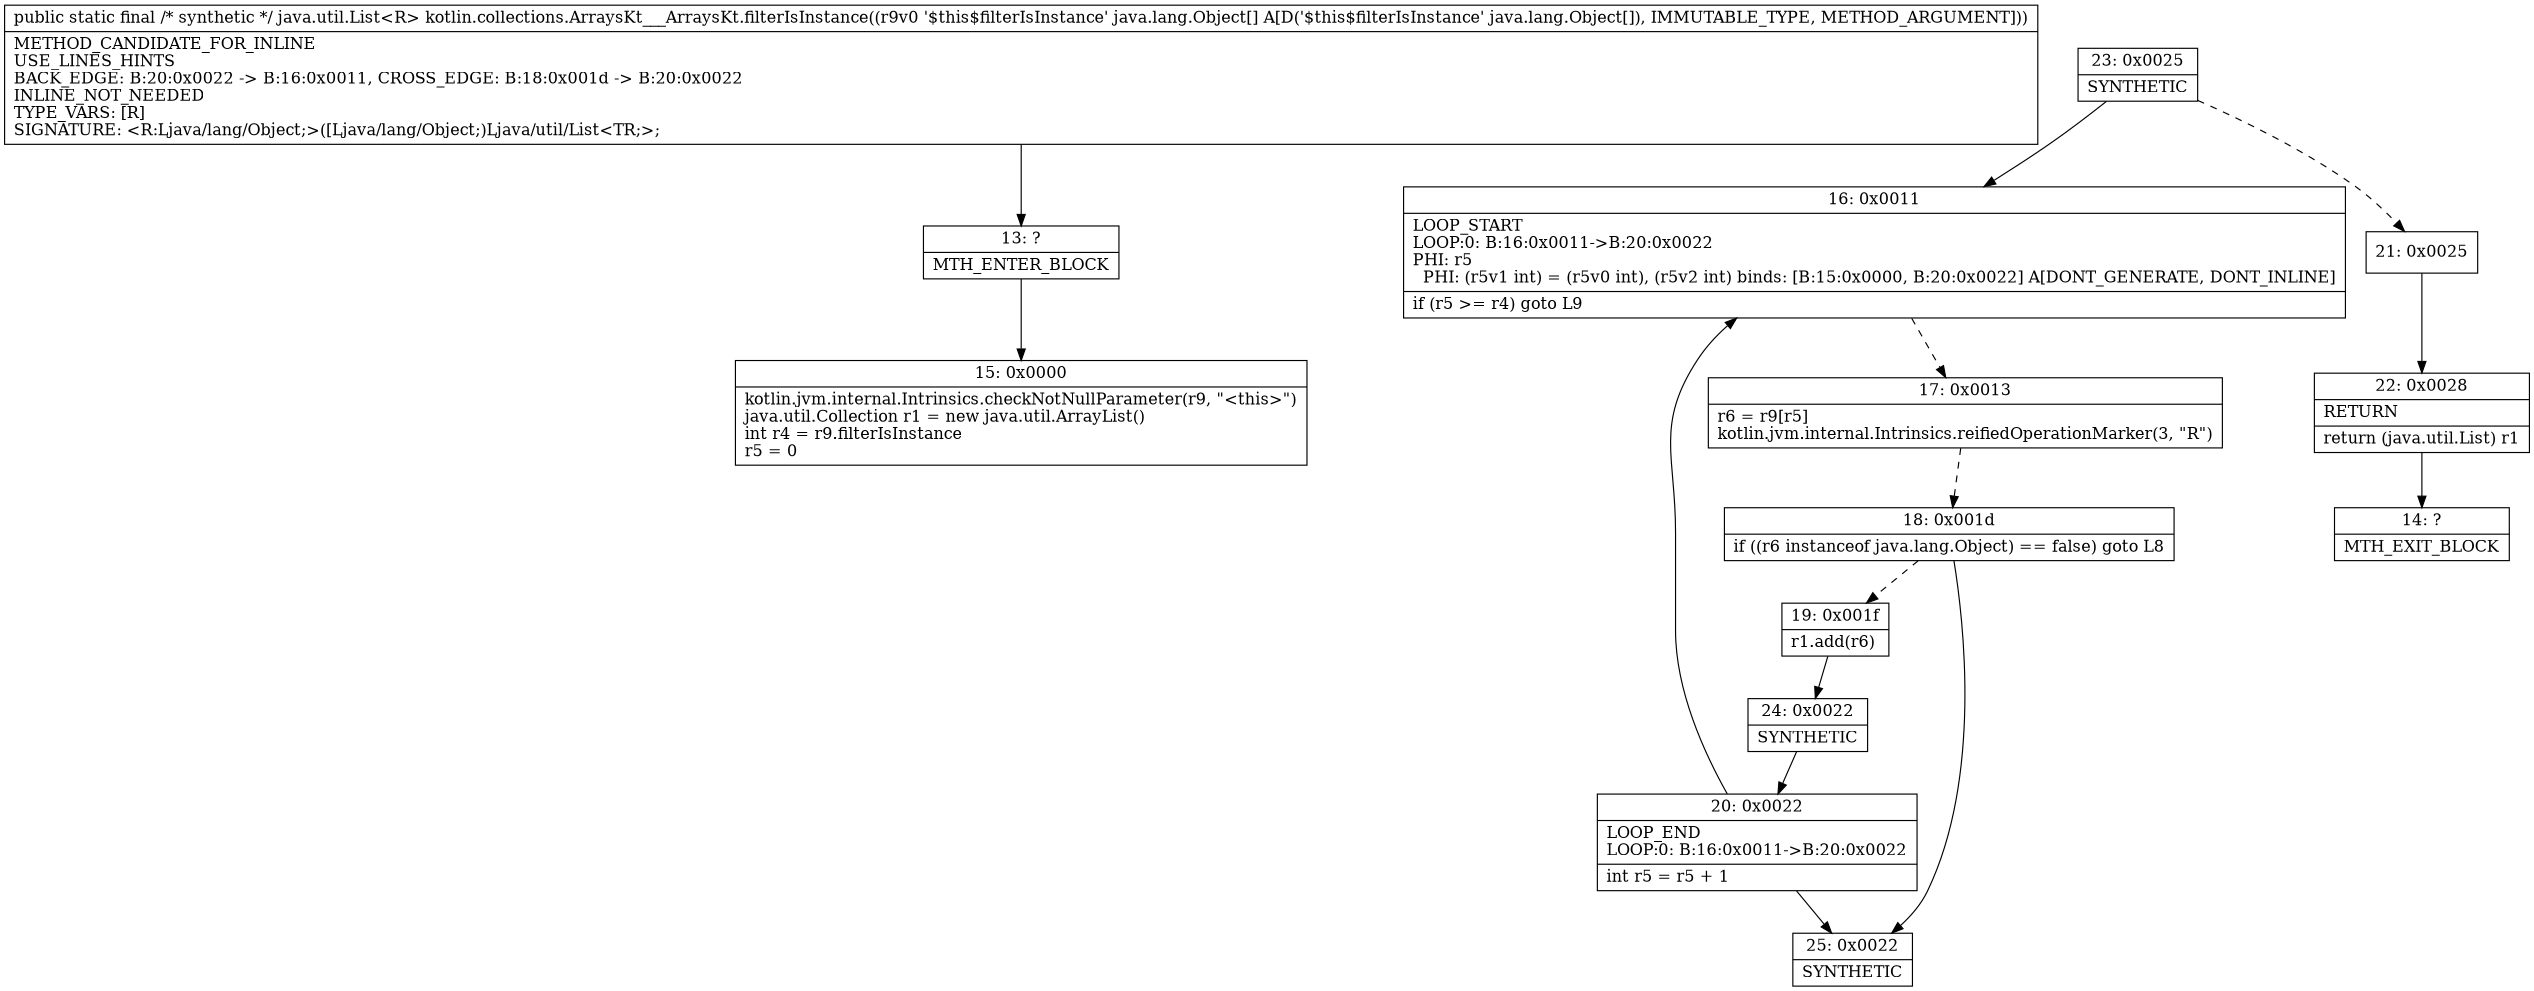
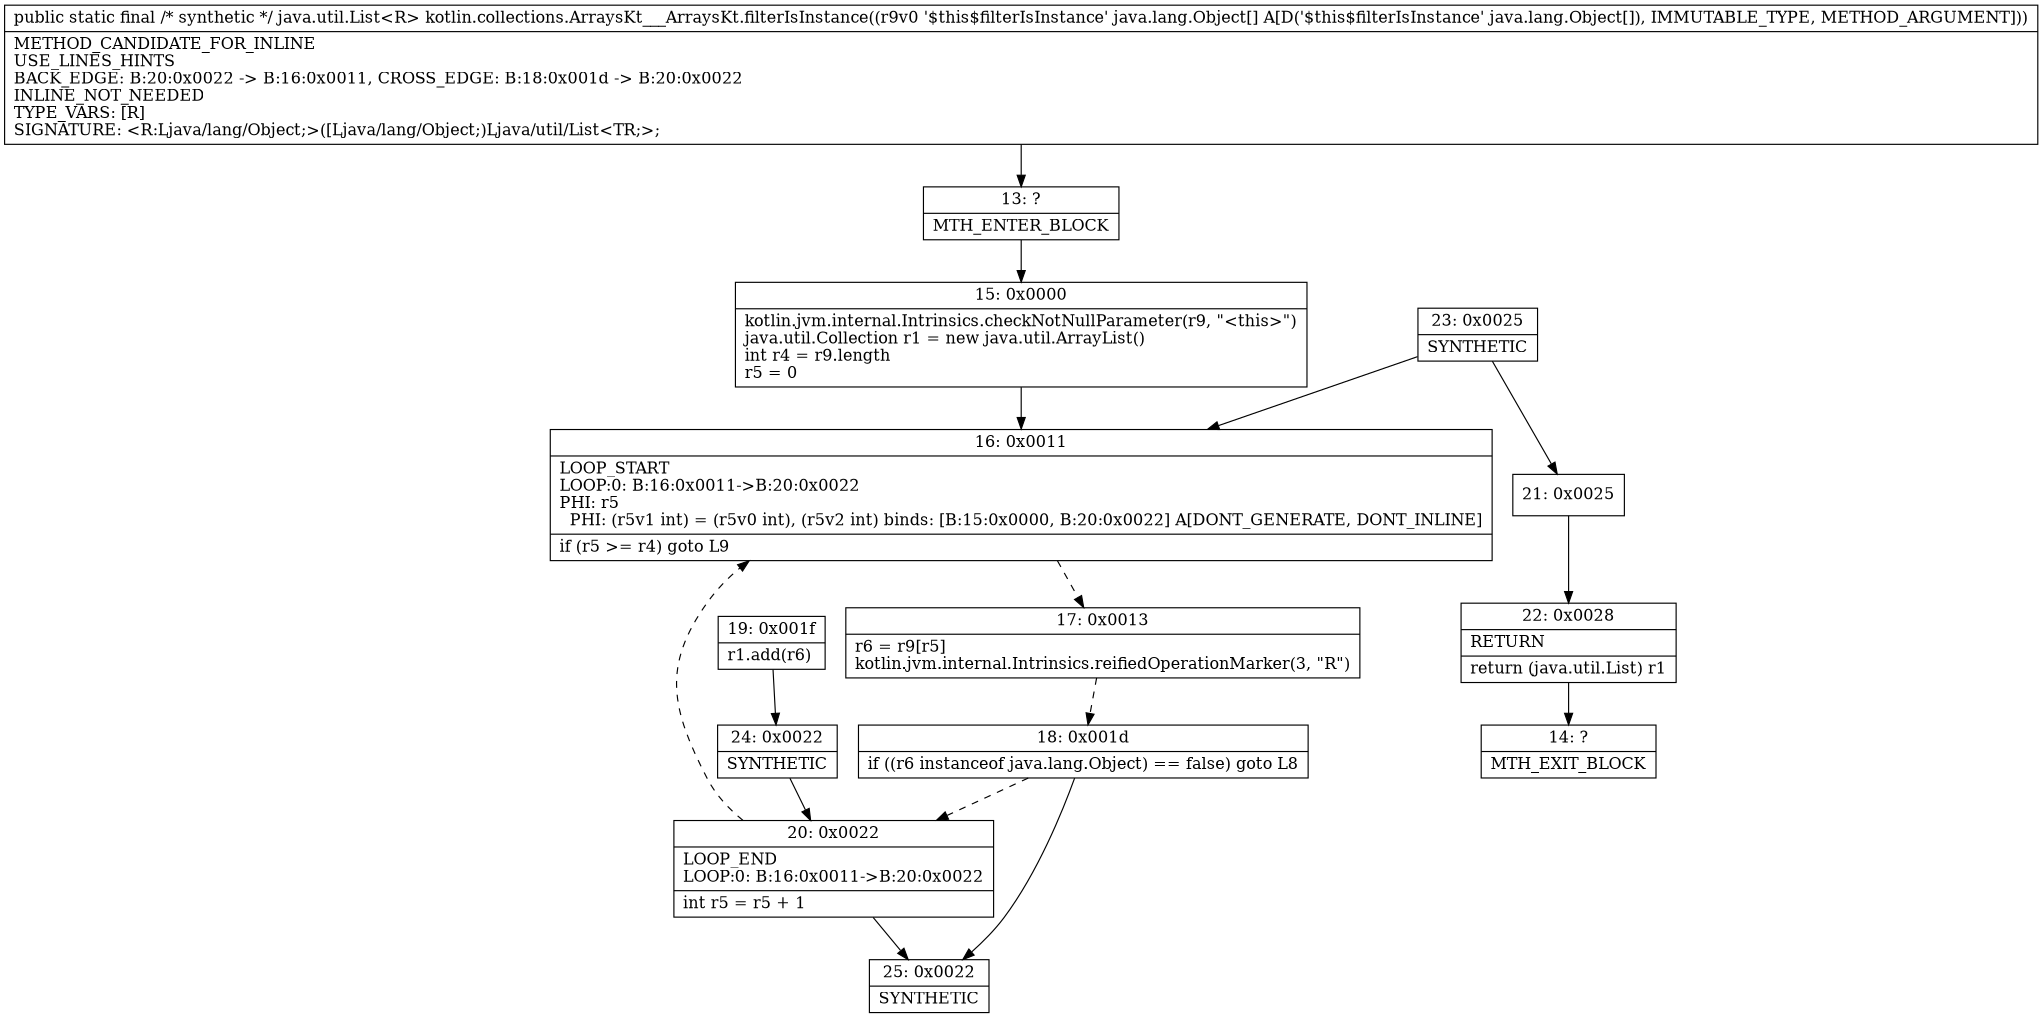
(2303, 153) -> (1522, 413)
none -> (1021, 402)
(854, 434) -> (818, 356)
(1676, 556) -> (677, 694)
(1897, 578) -> (988, 797)
